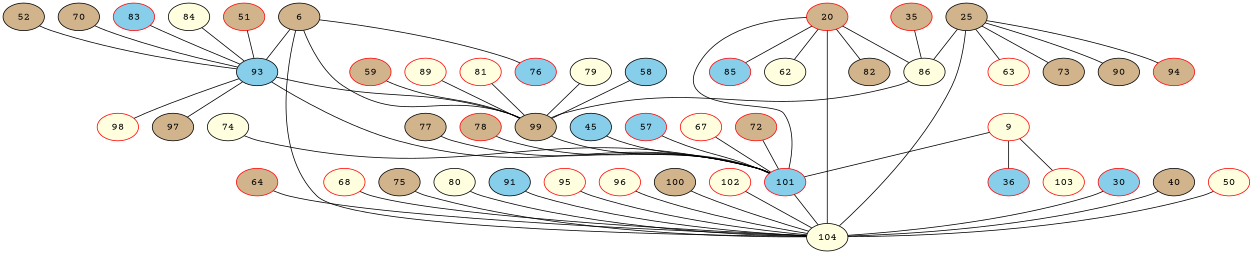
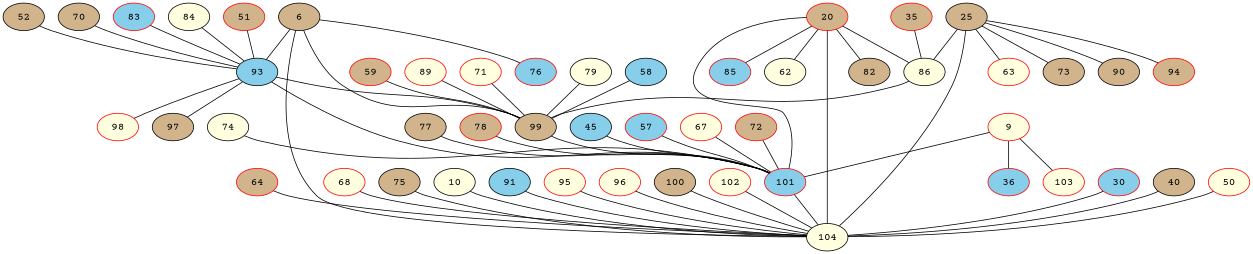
(481, 72) -> (481, 72)
(455, 182) -> (455, 182)
